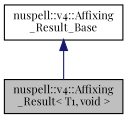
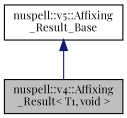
(64, 22) -> (64, 22)
